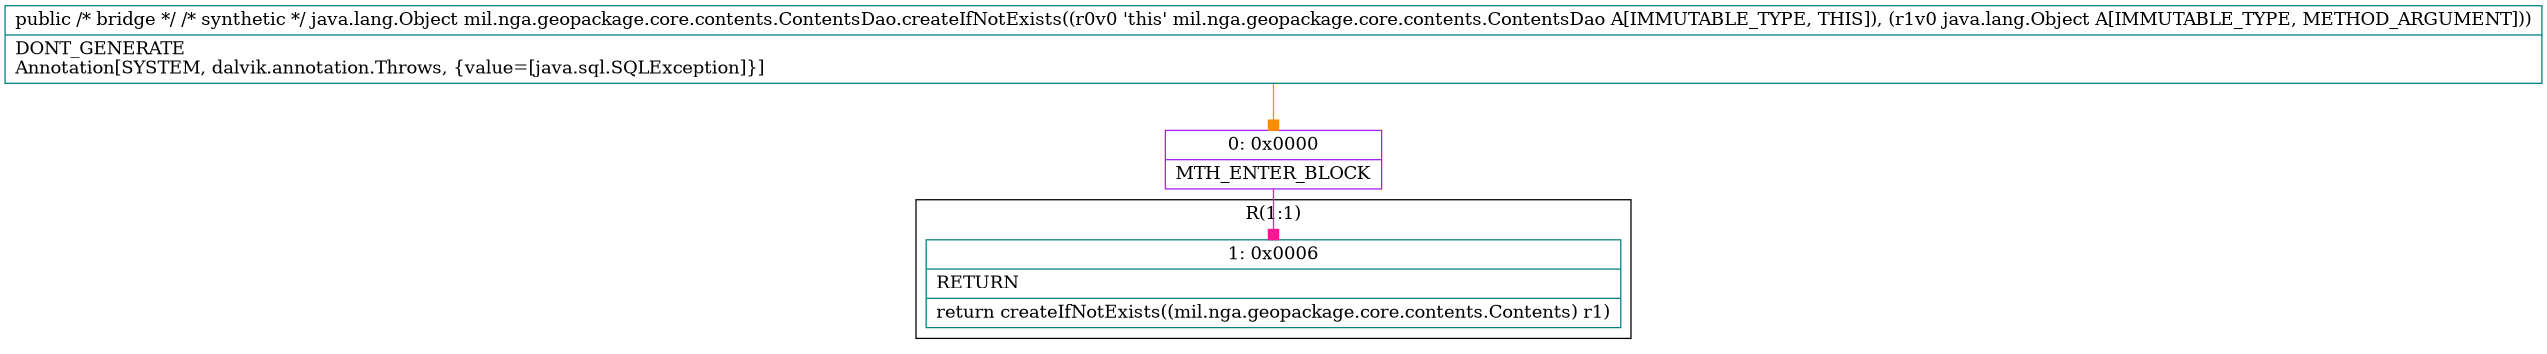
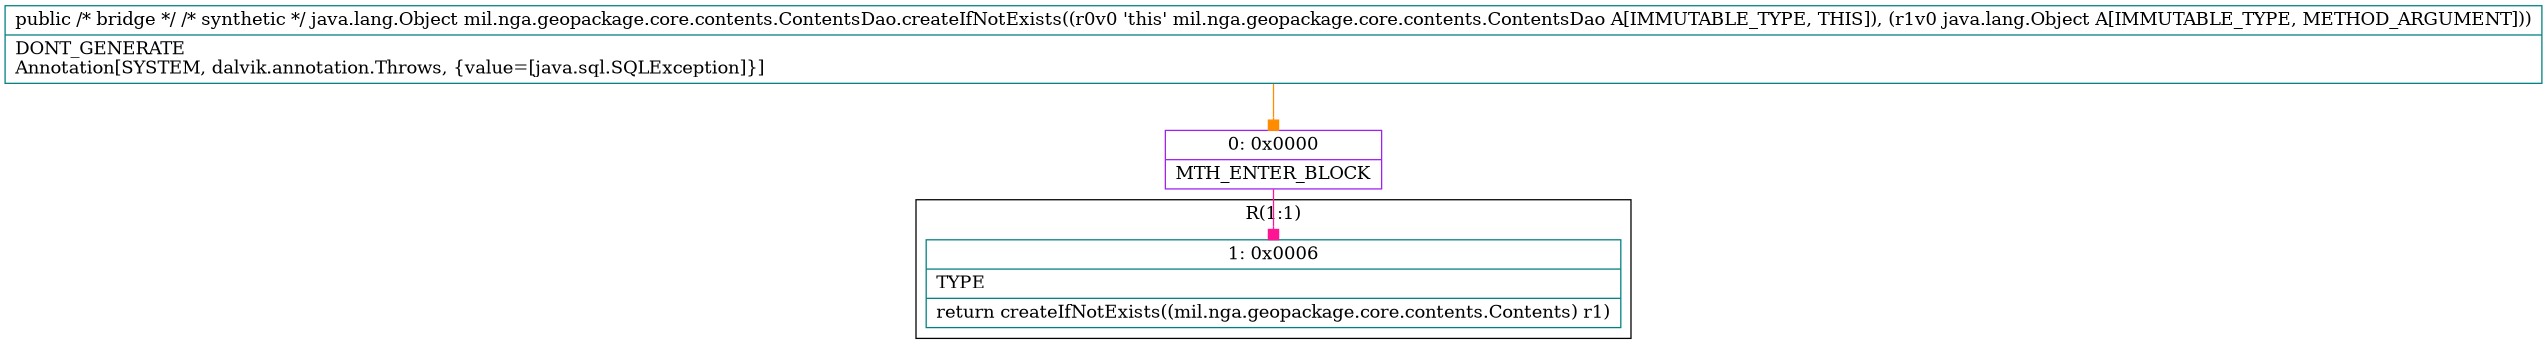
(978, 283) -> (961, 283)
